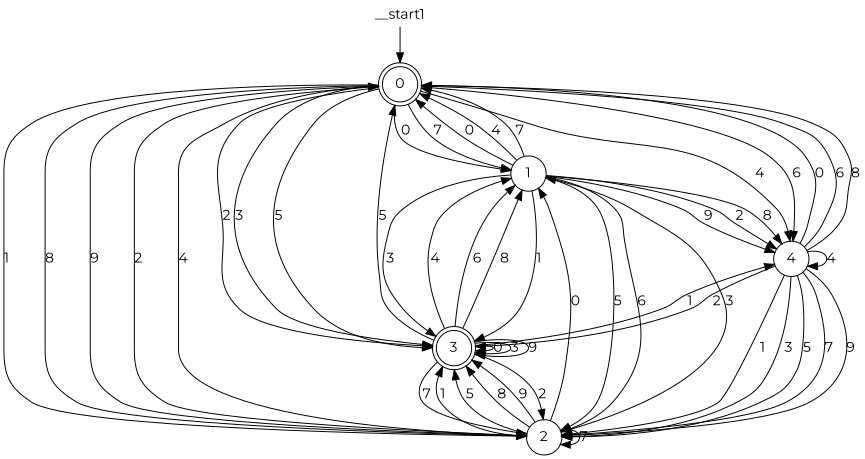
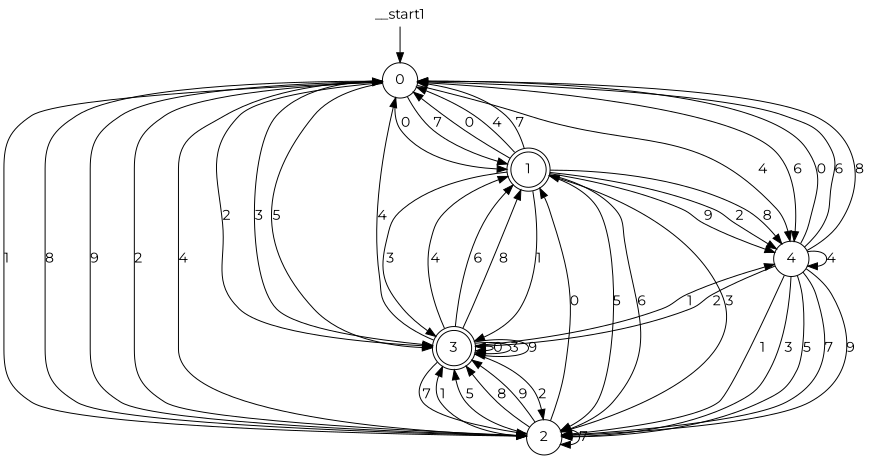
(400, 84) -> (400, 80)
(529, 174) -> (529, 170)
(383, 216) -> (382, 216)
